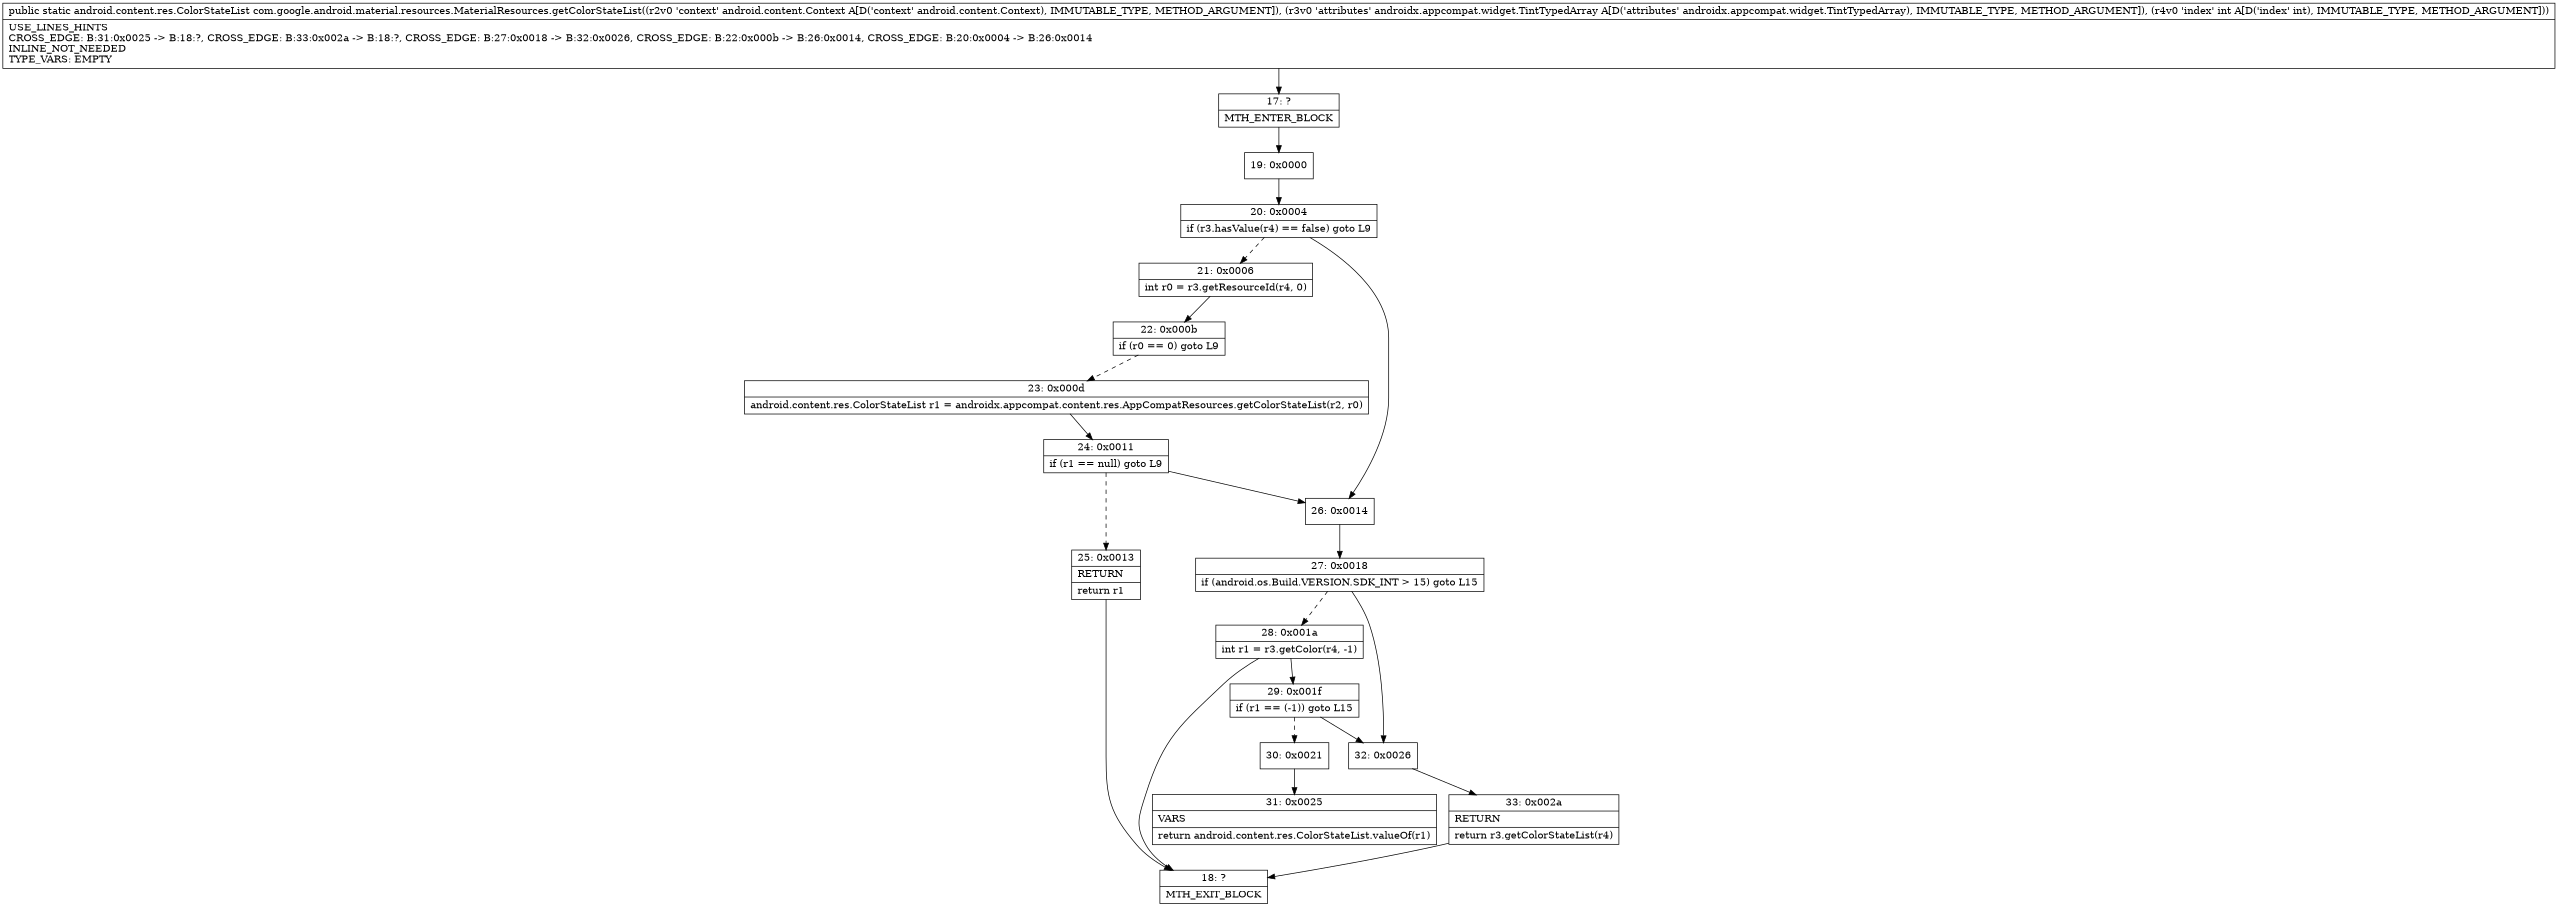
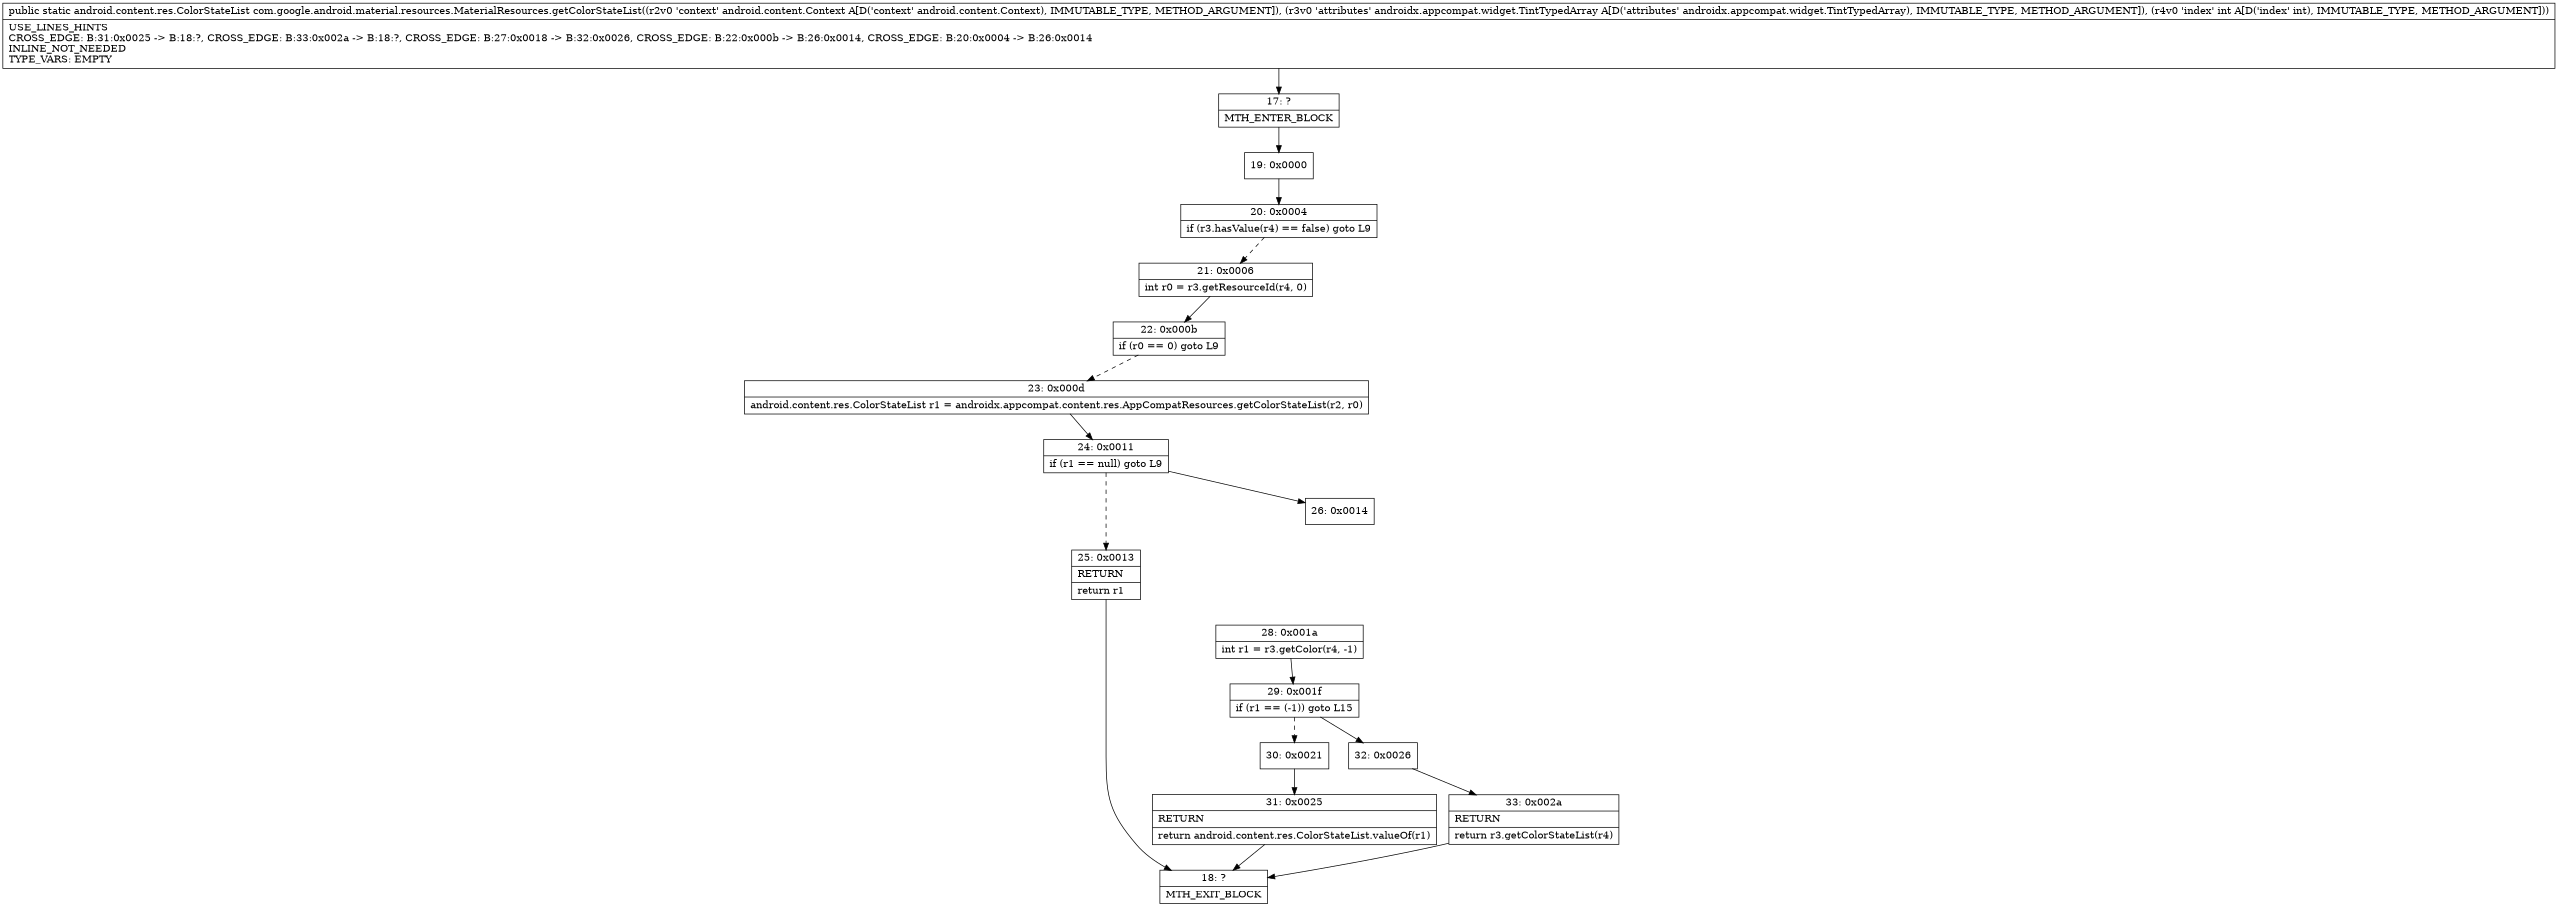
(1389, 353) -> none
(1340, 575) -> none
(1165, 749) -> (1252, 855)
(1172, 819) -> (1181, 819)
